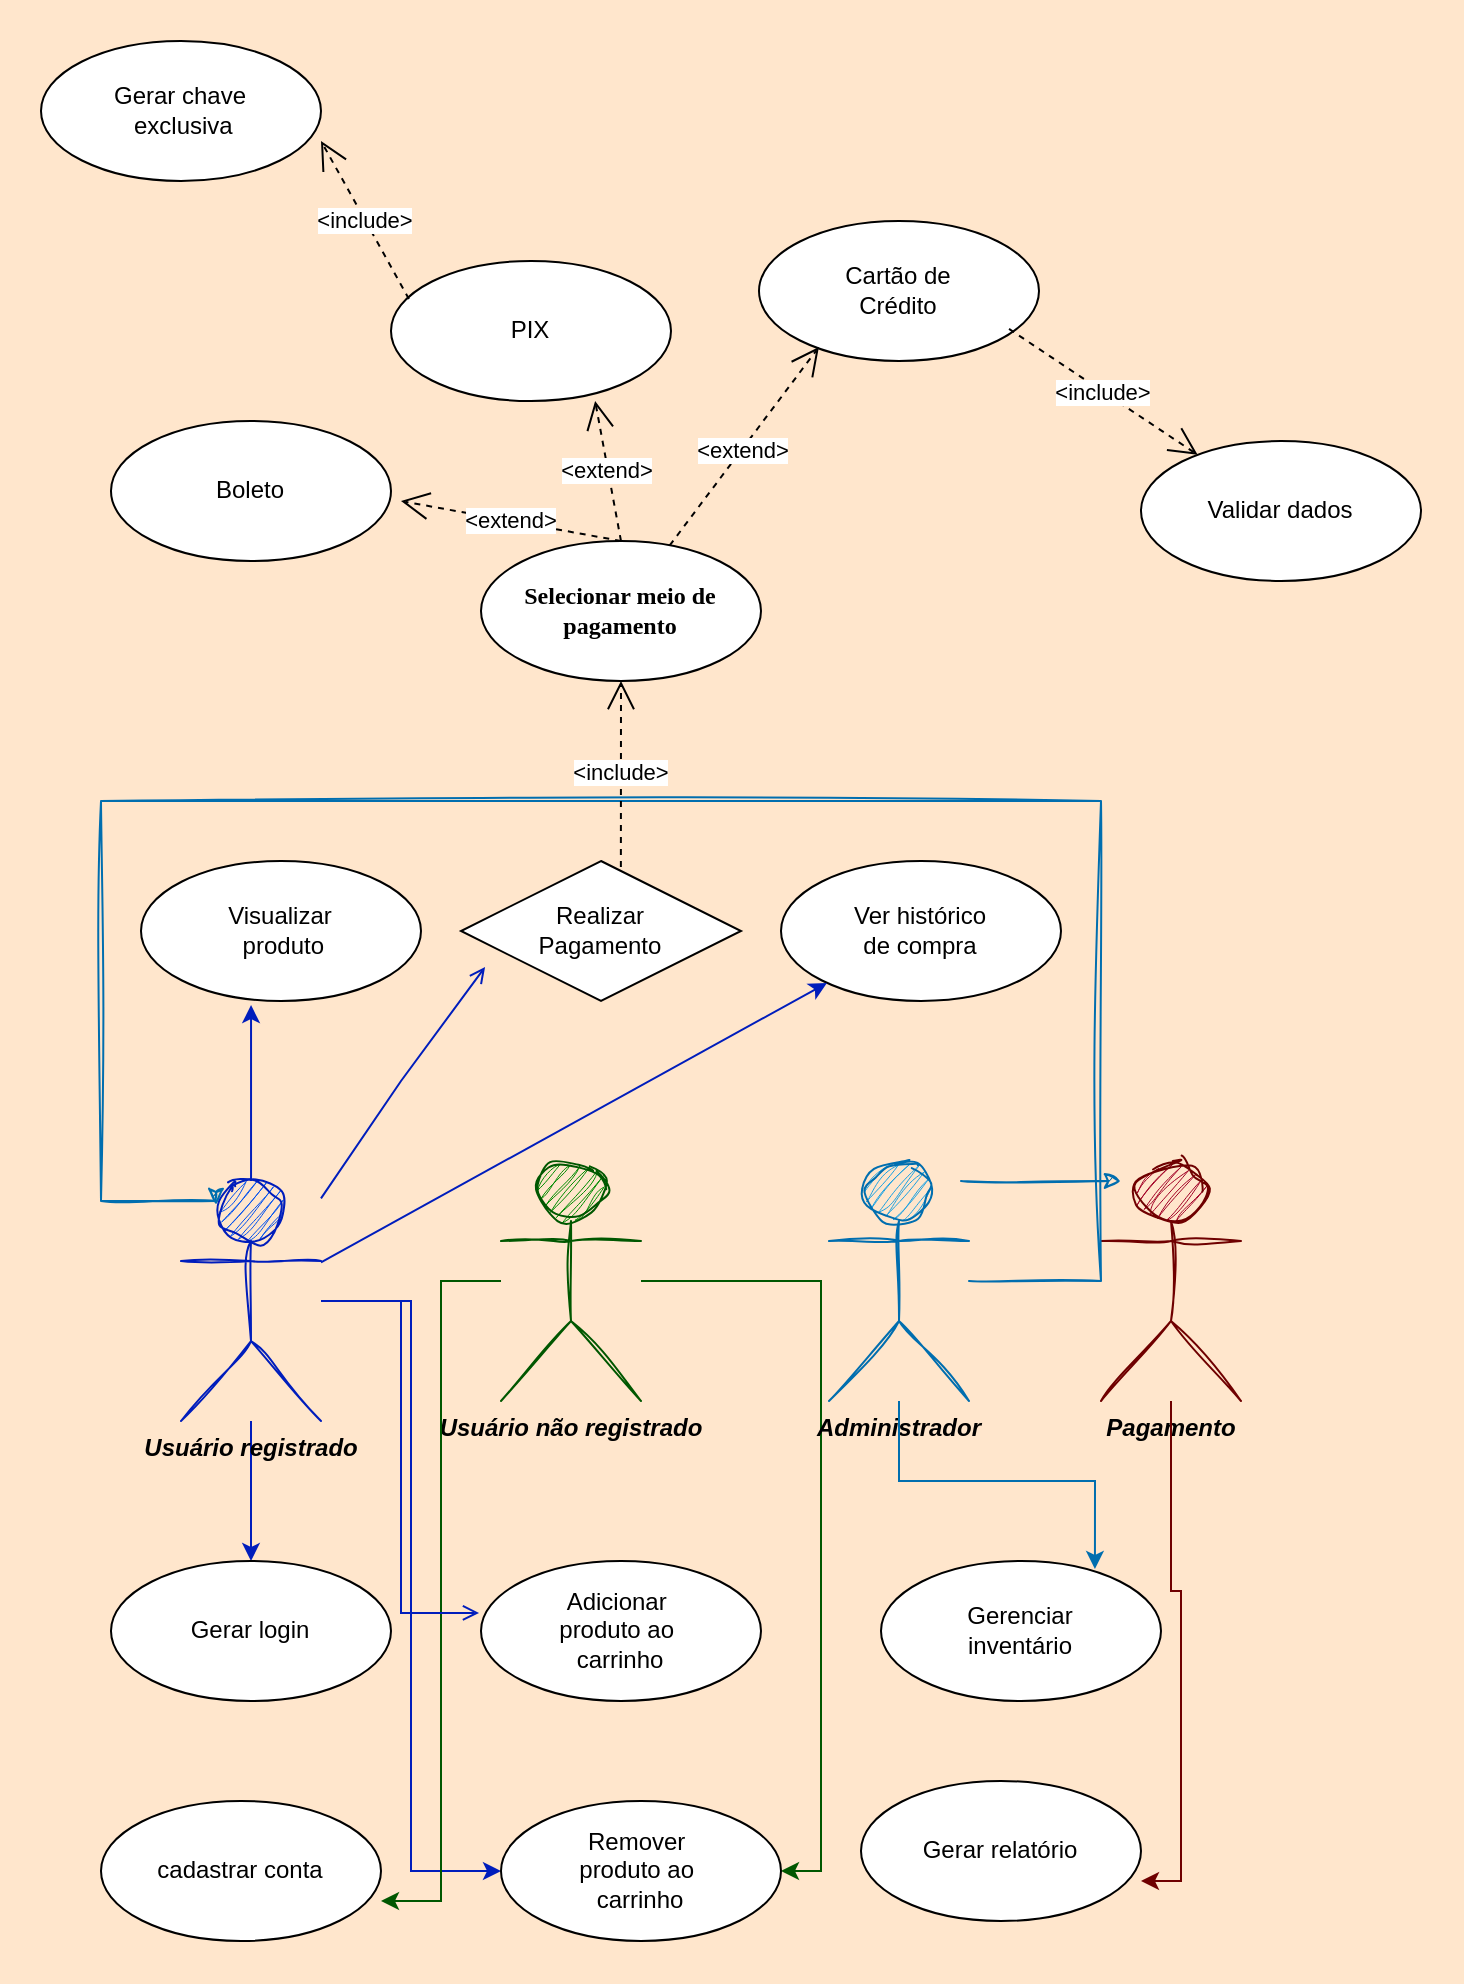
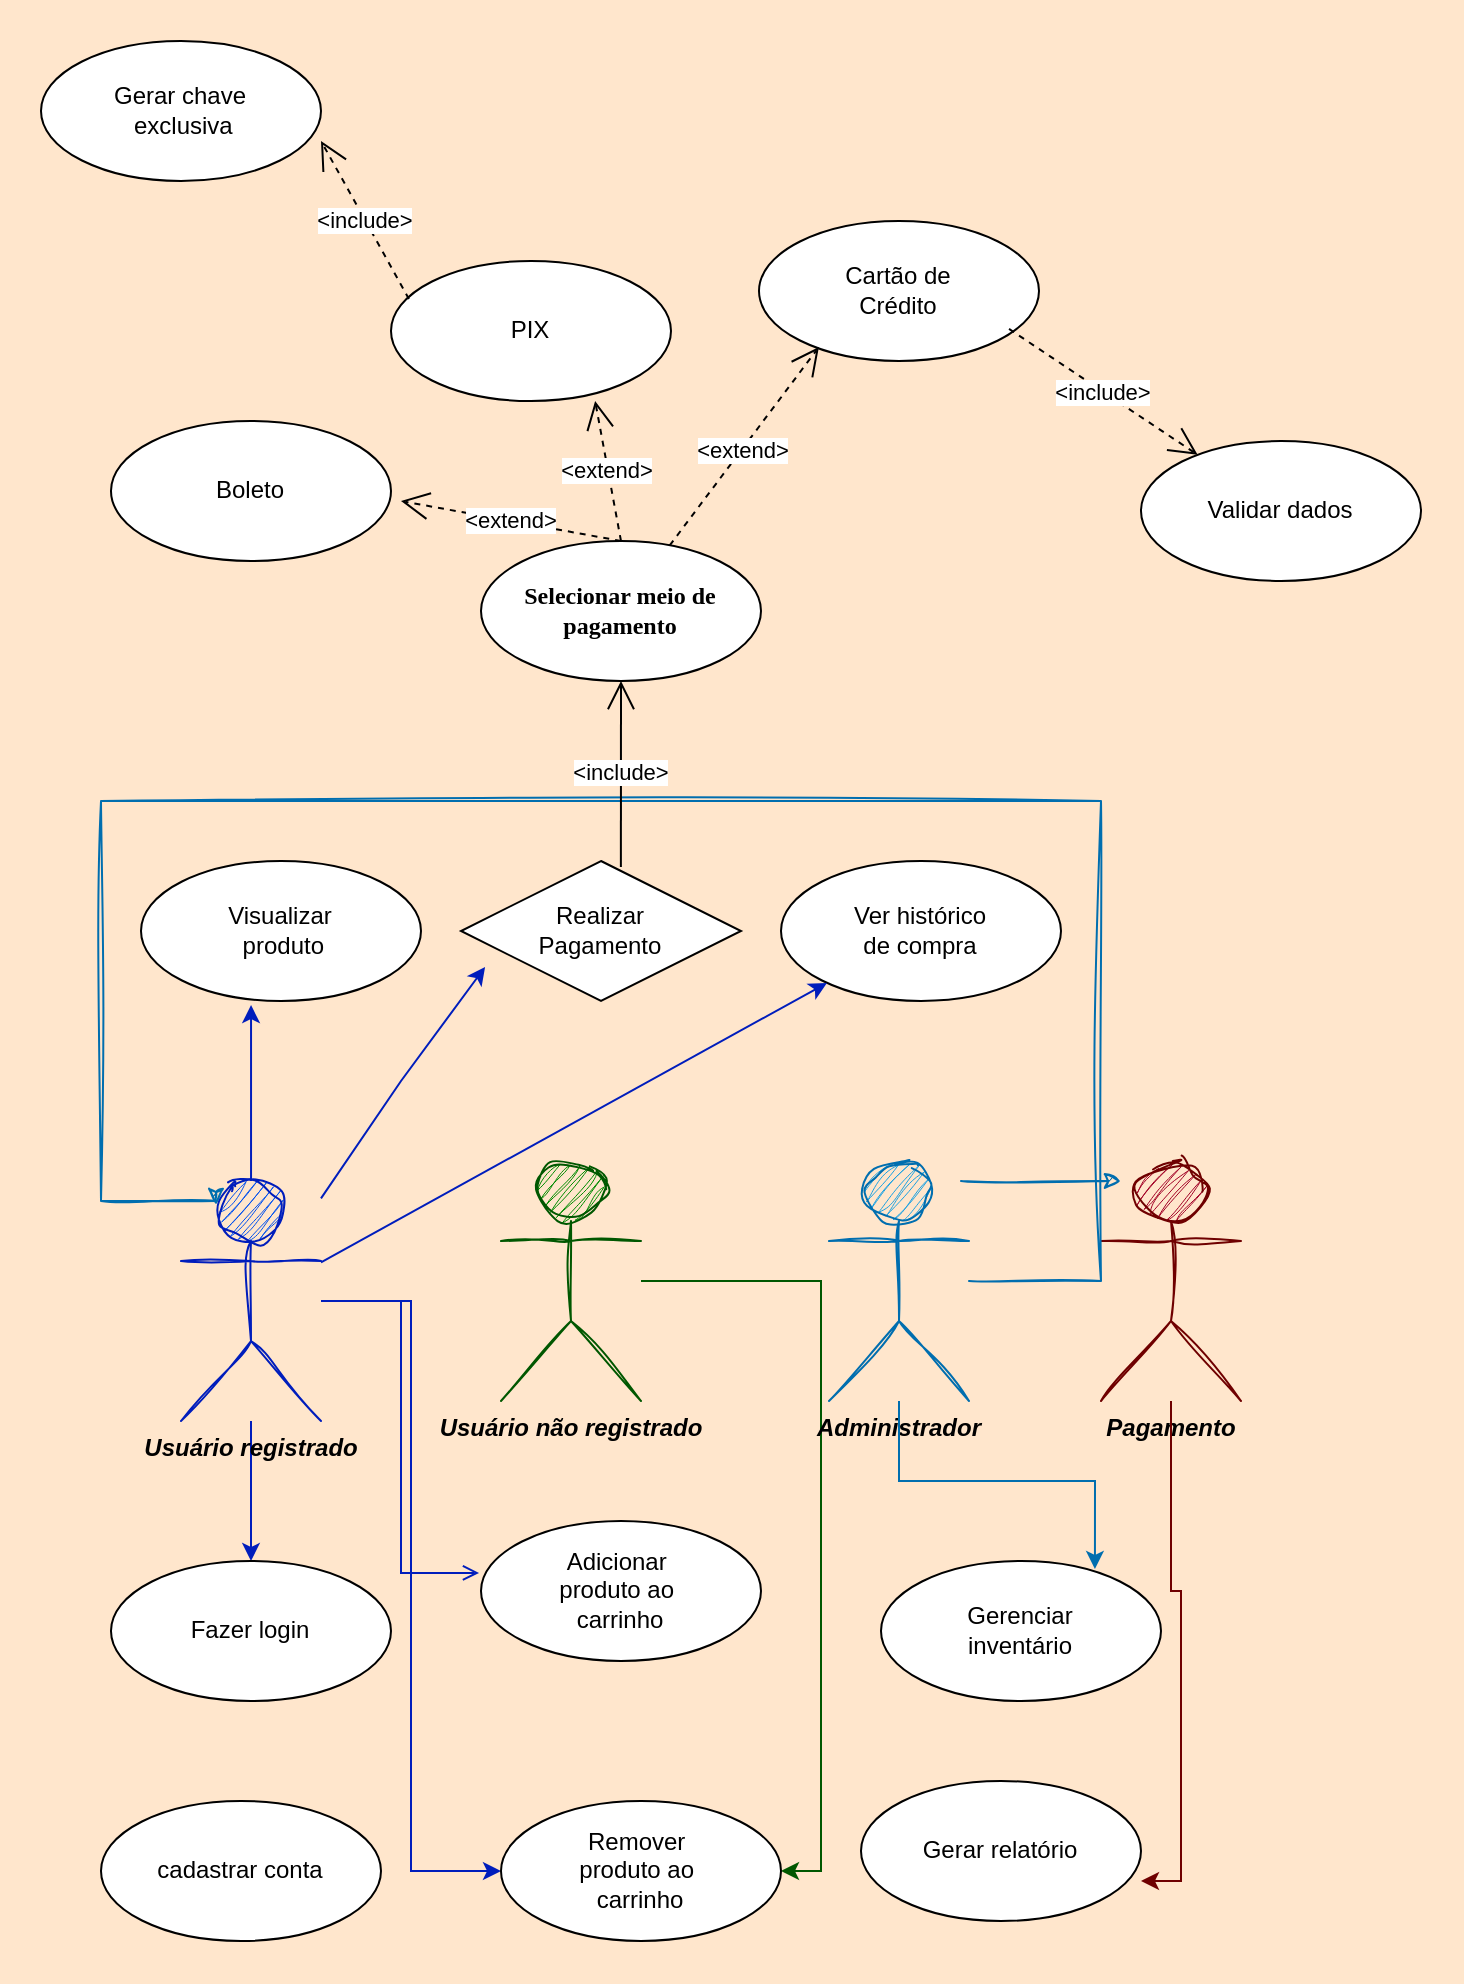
(621, 724) -> (621, 724)
(478, 976) -> (476, 979)
(441, 1584) -> none
(251, 1631) -> (251, 1631)
(621, 1631) -> (621, 1591)
